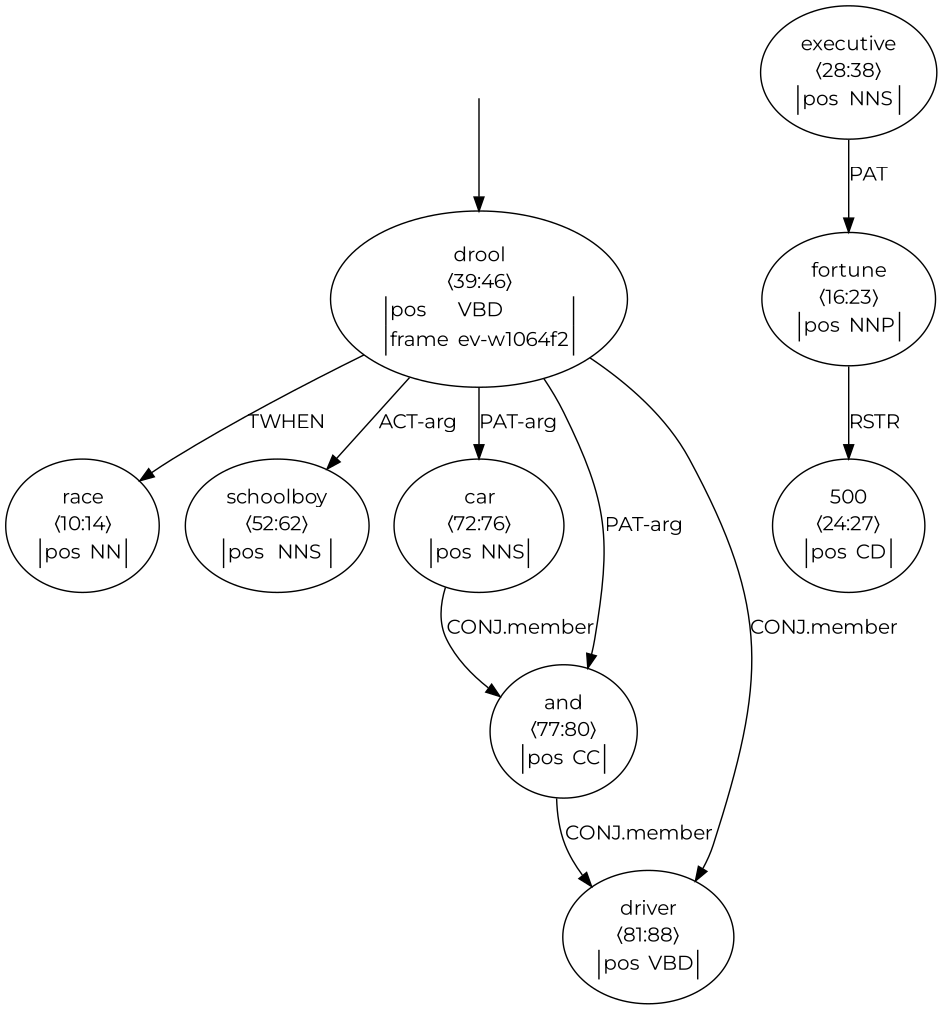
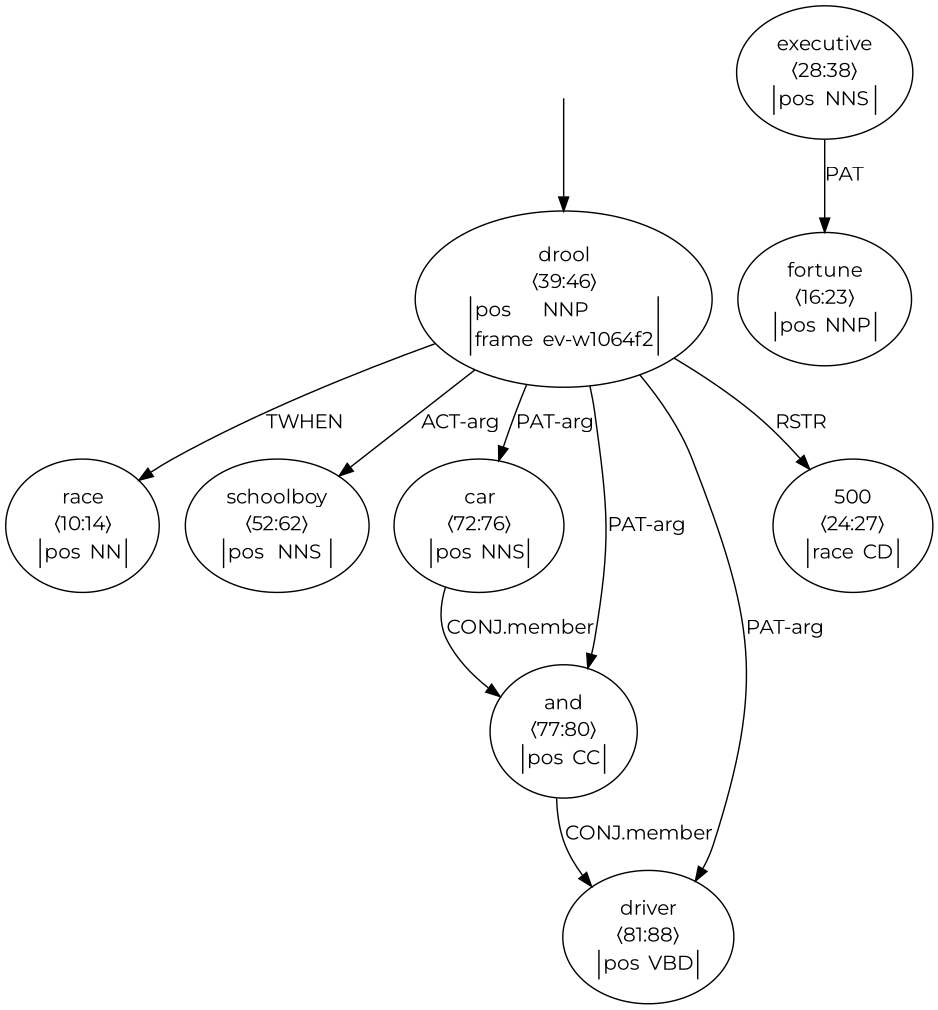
(480, 310) -> (566, 310)
(849, 406) -> (741, 403)
(829, 553) -> (833, 553)
(824, 629) -> (785, 629)
